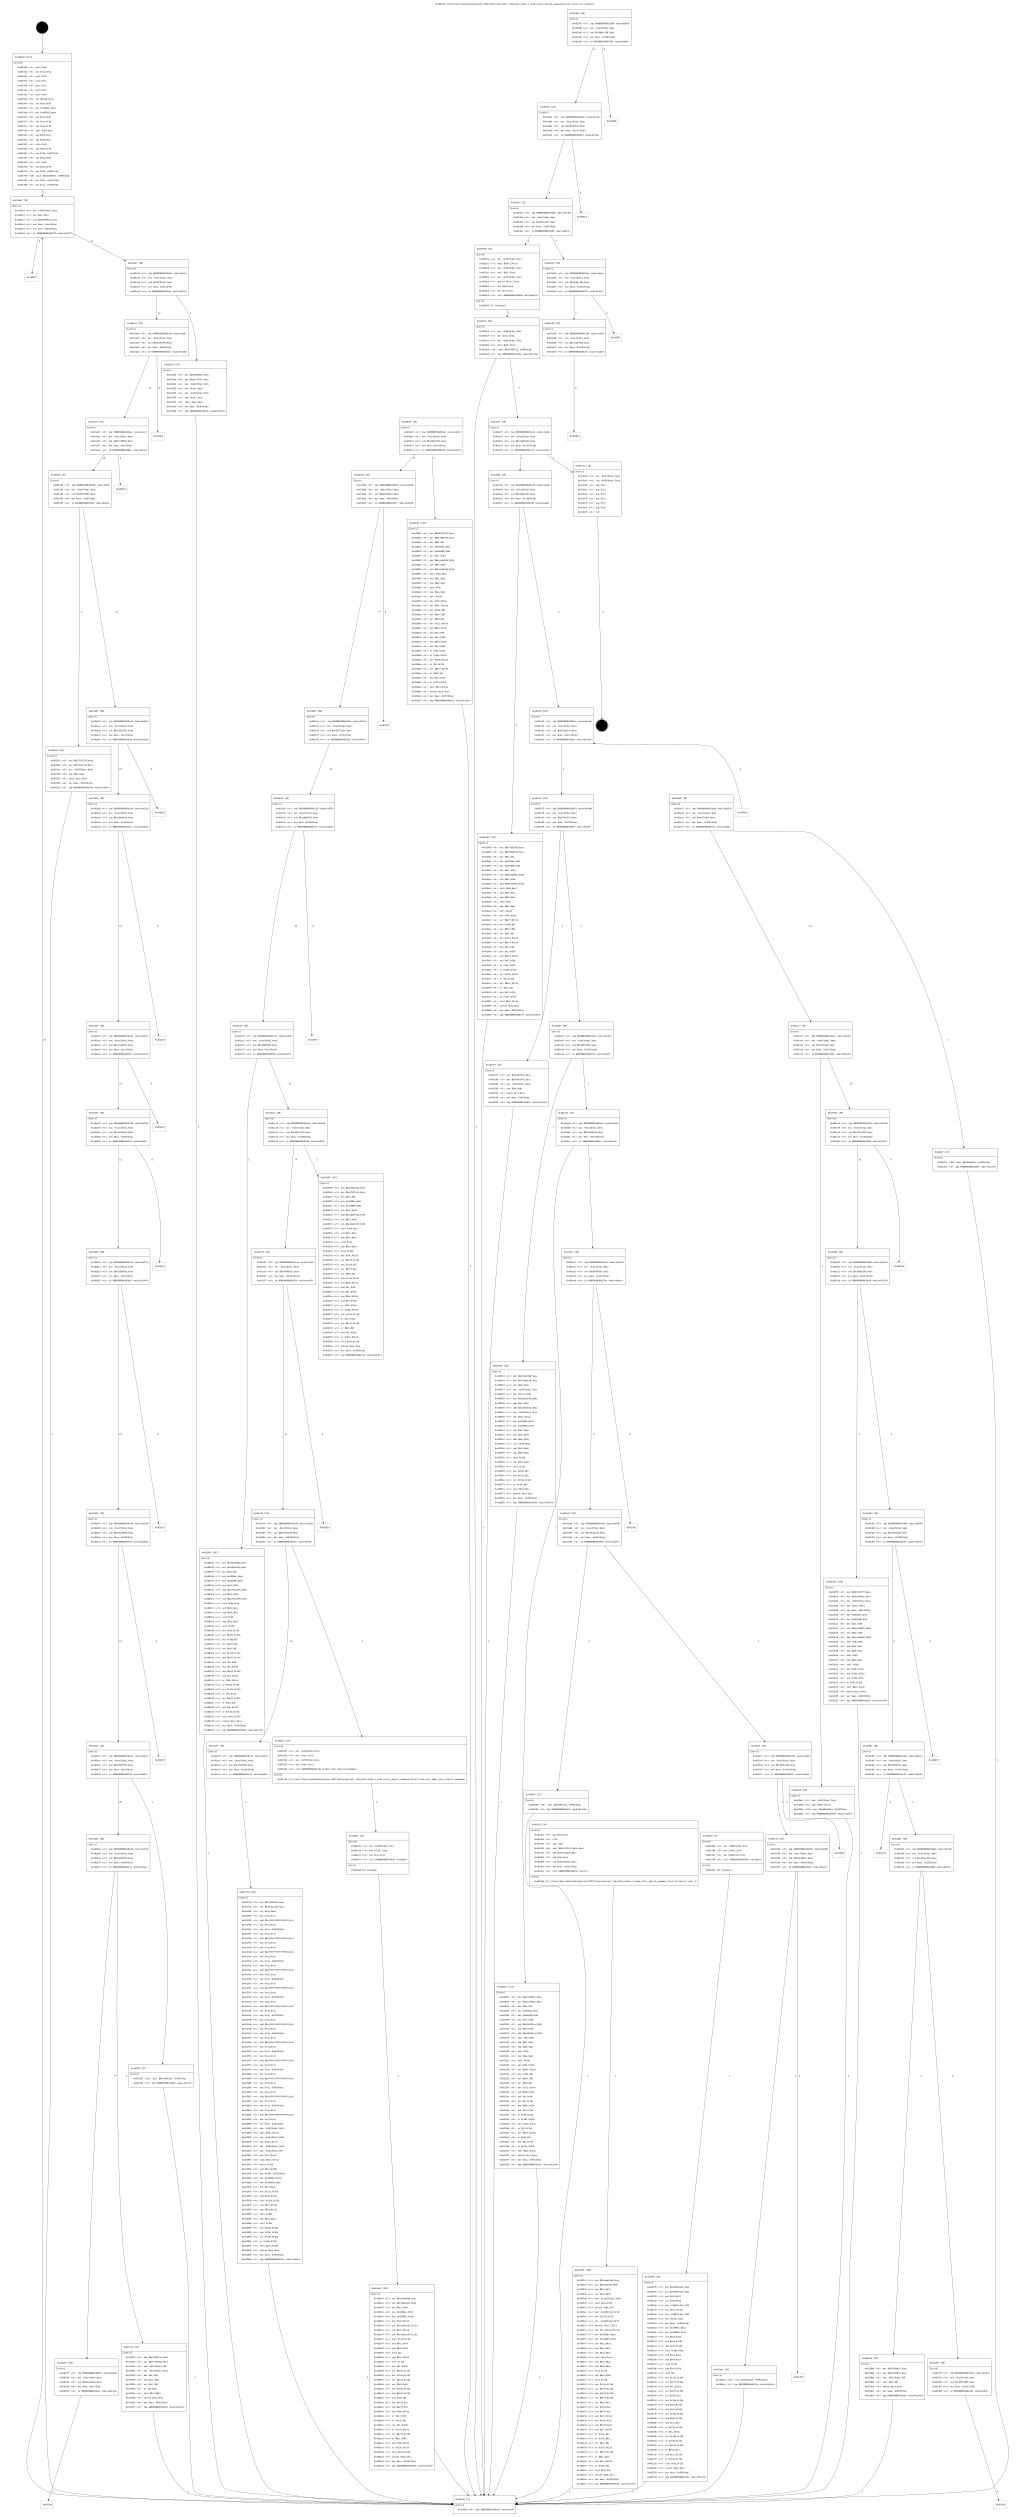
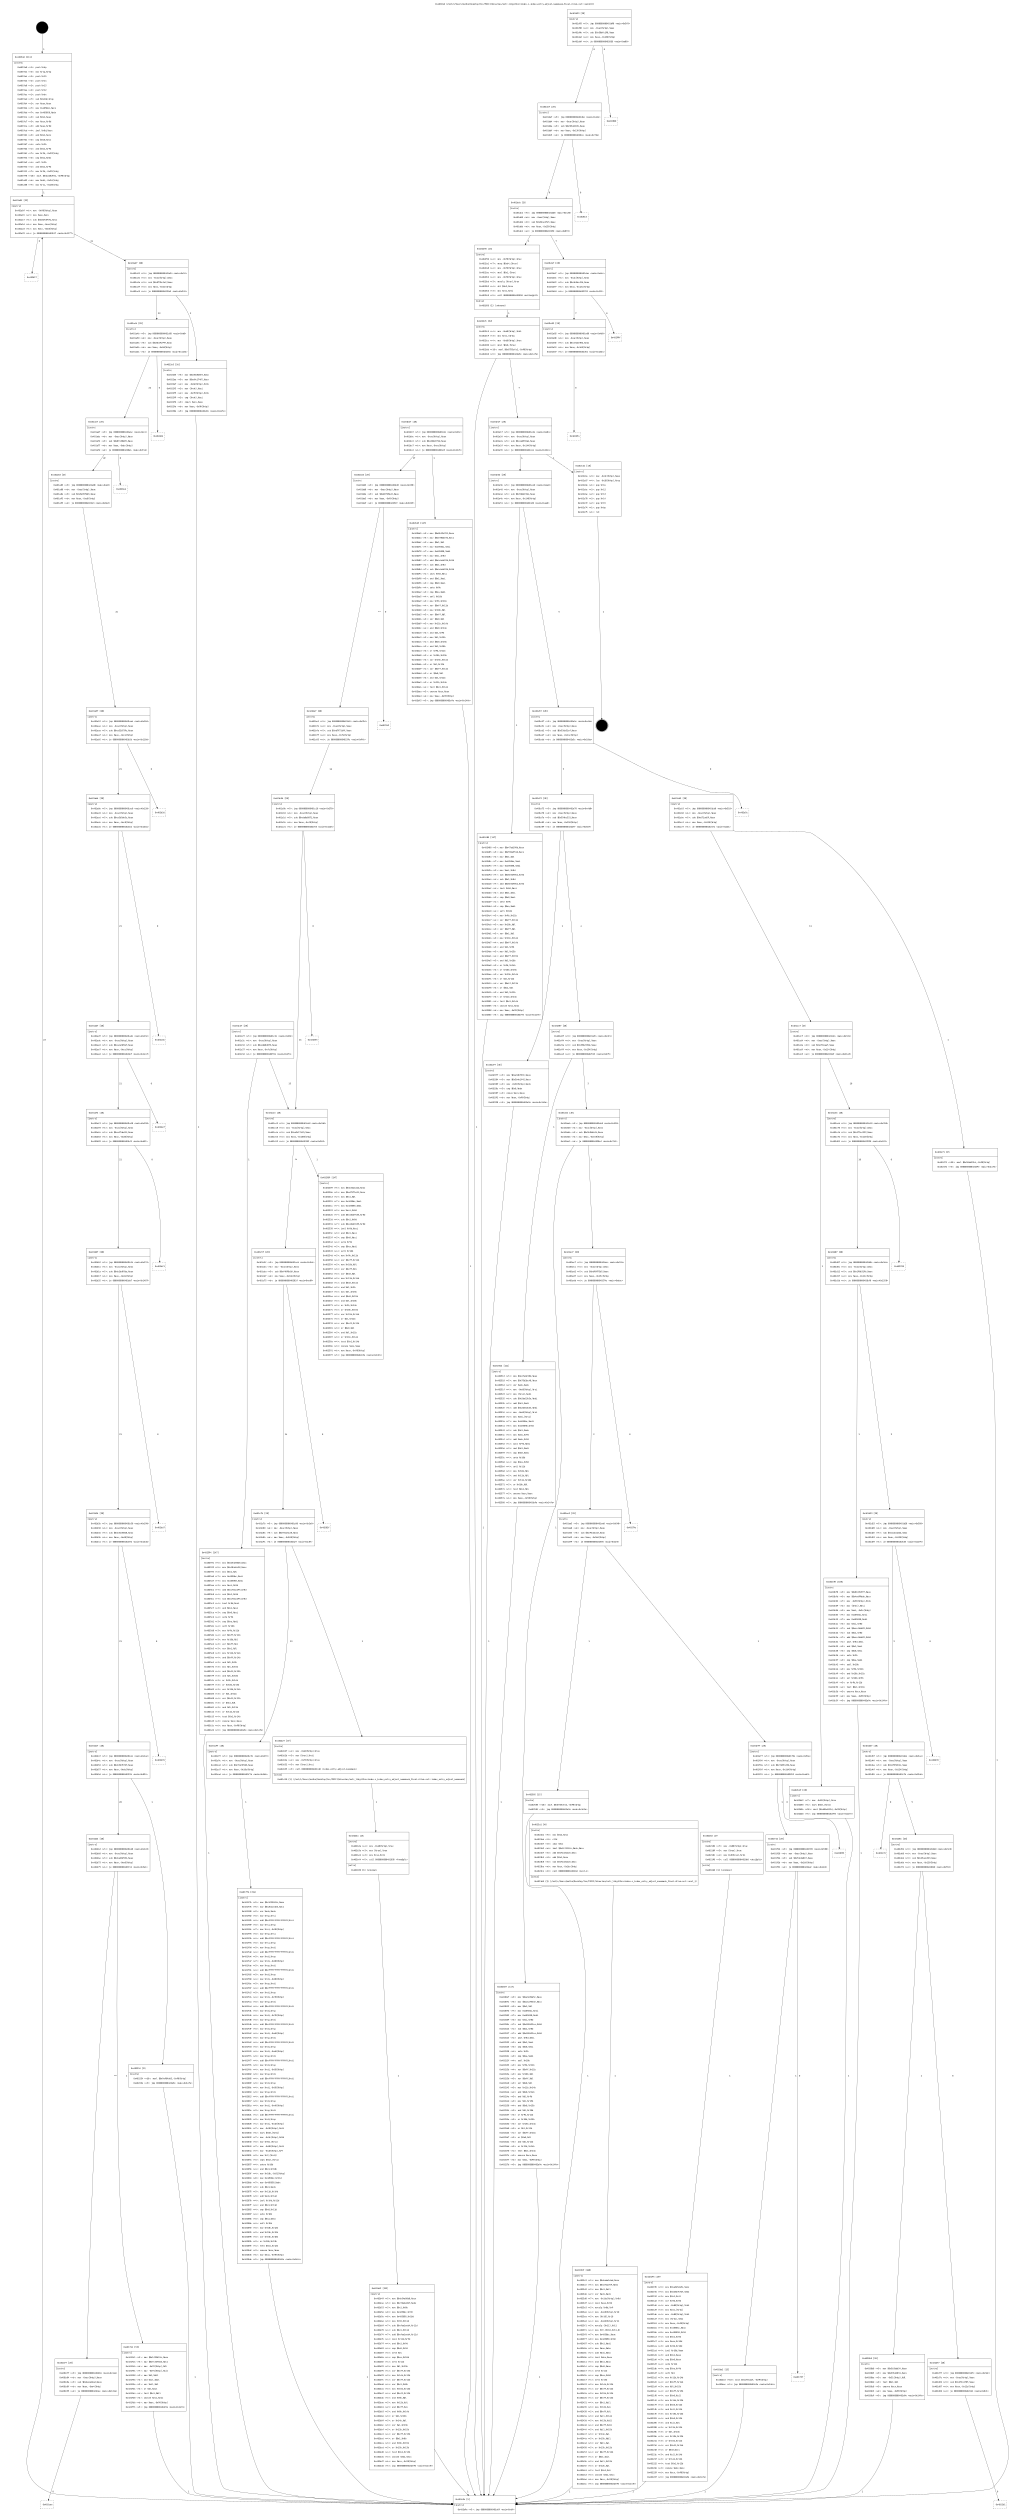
(689, 745) -> (668, 779)
(78, 769) -> none
(274, 925) -> (299, 969)
